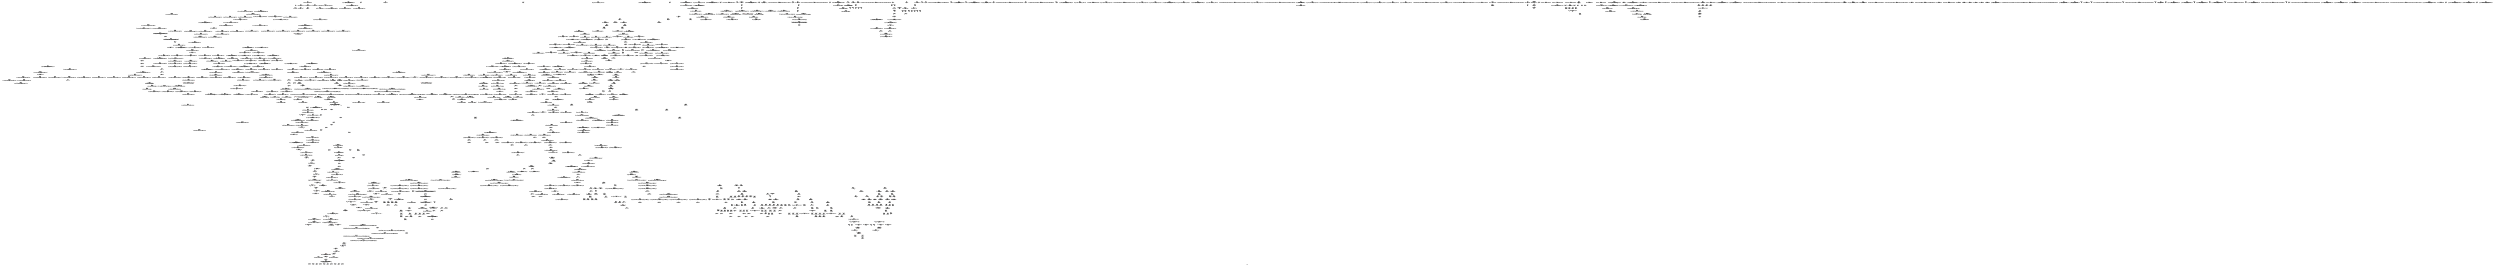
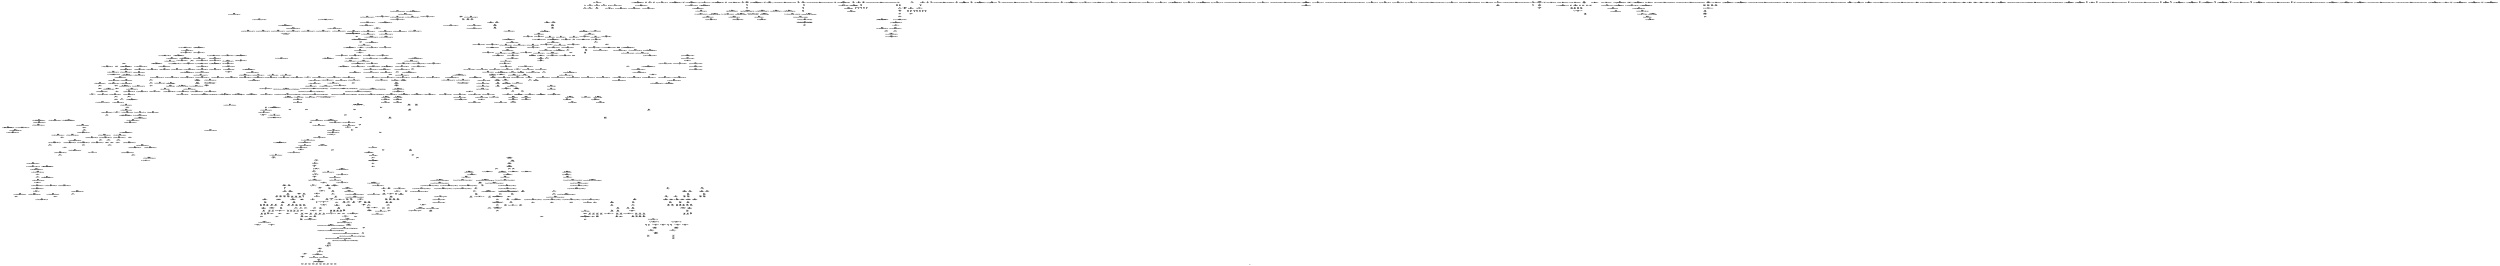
none -> (364, 205)
